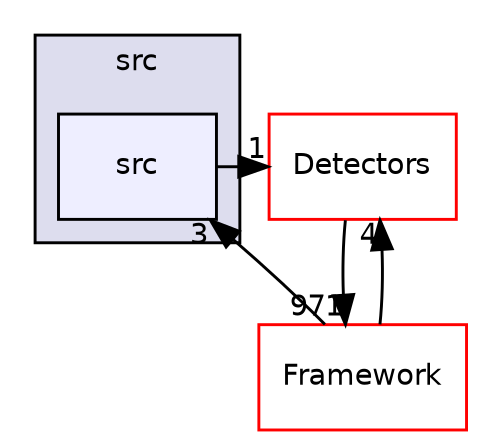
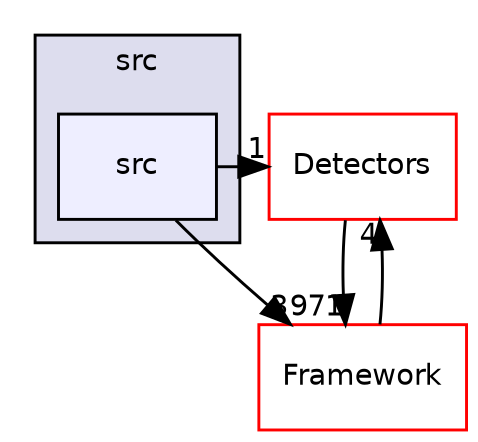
(280, 281) -> (221, 263)
